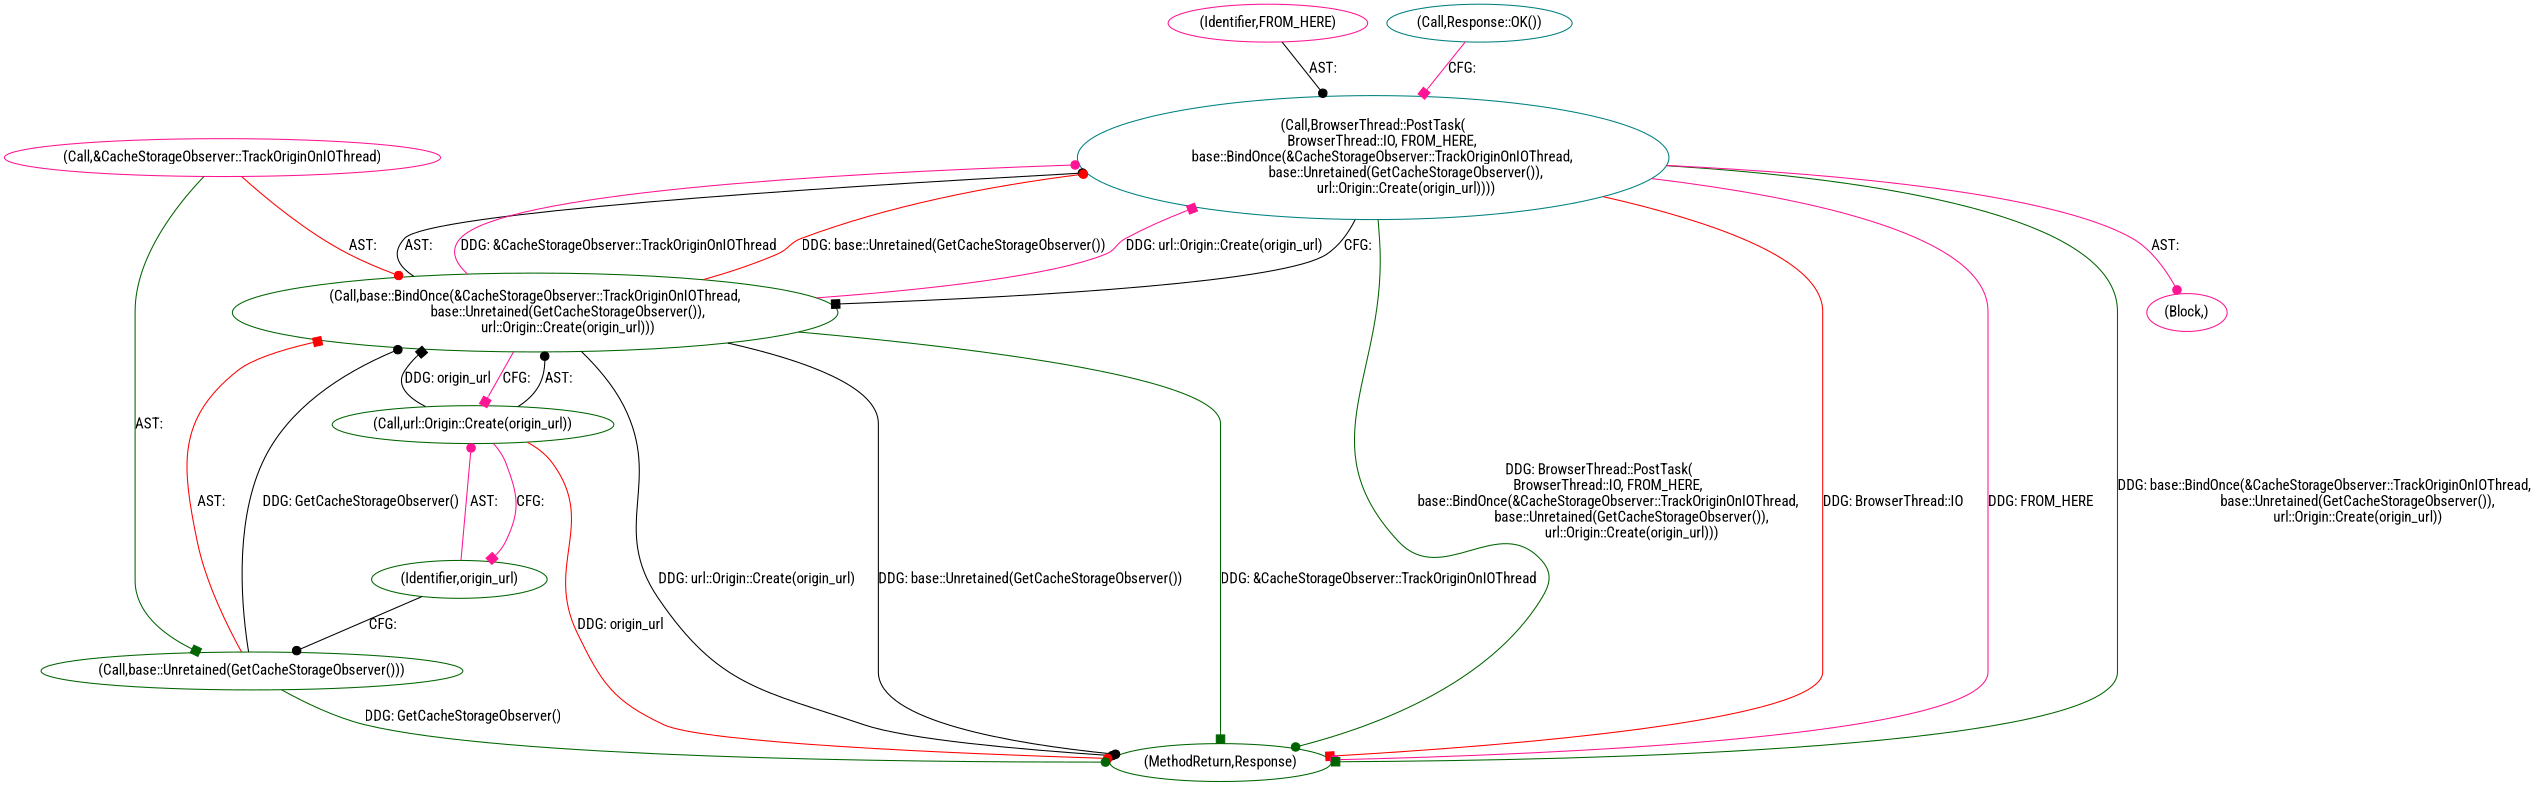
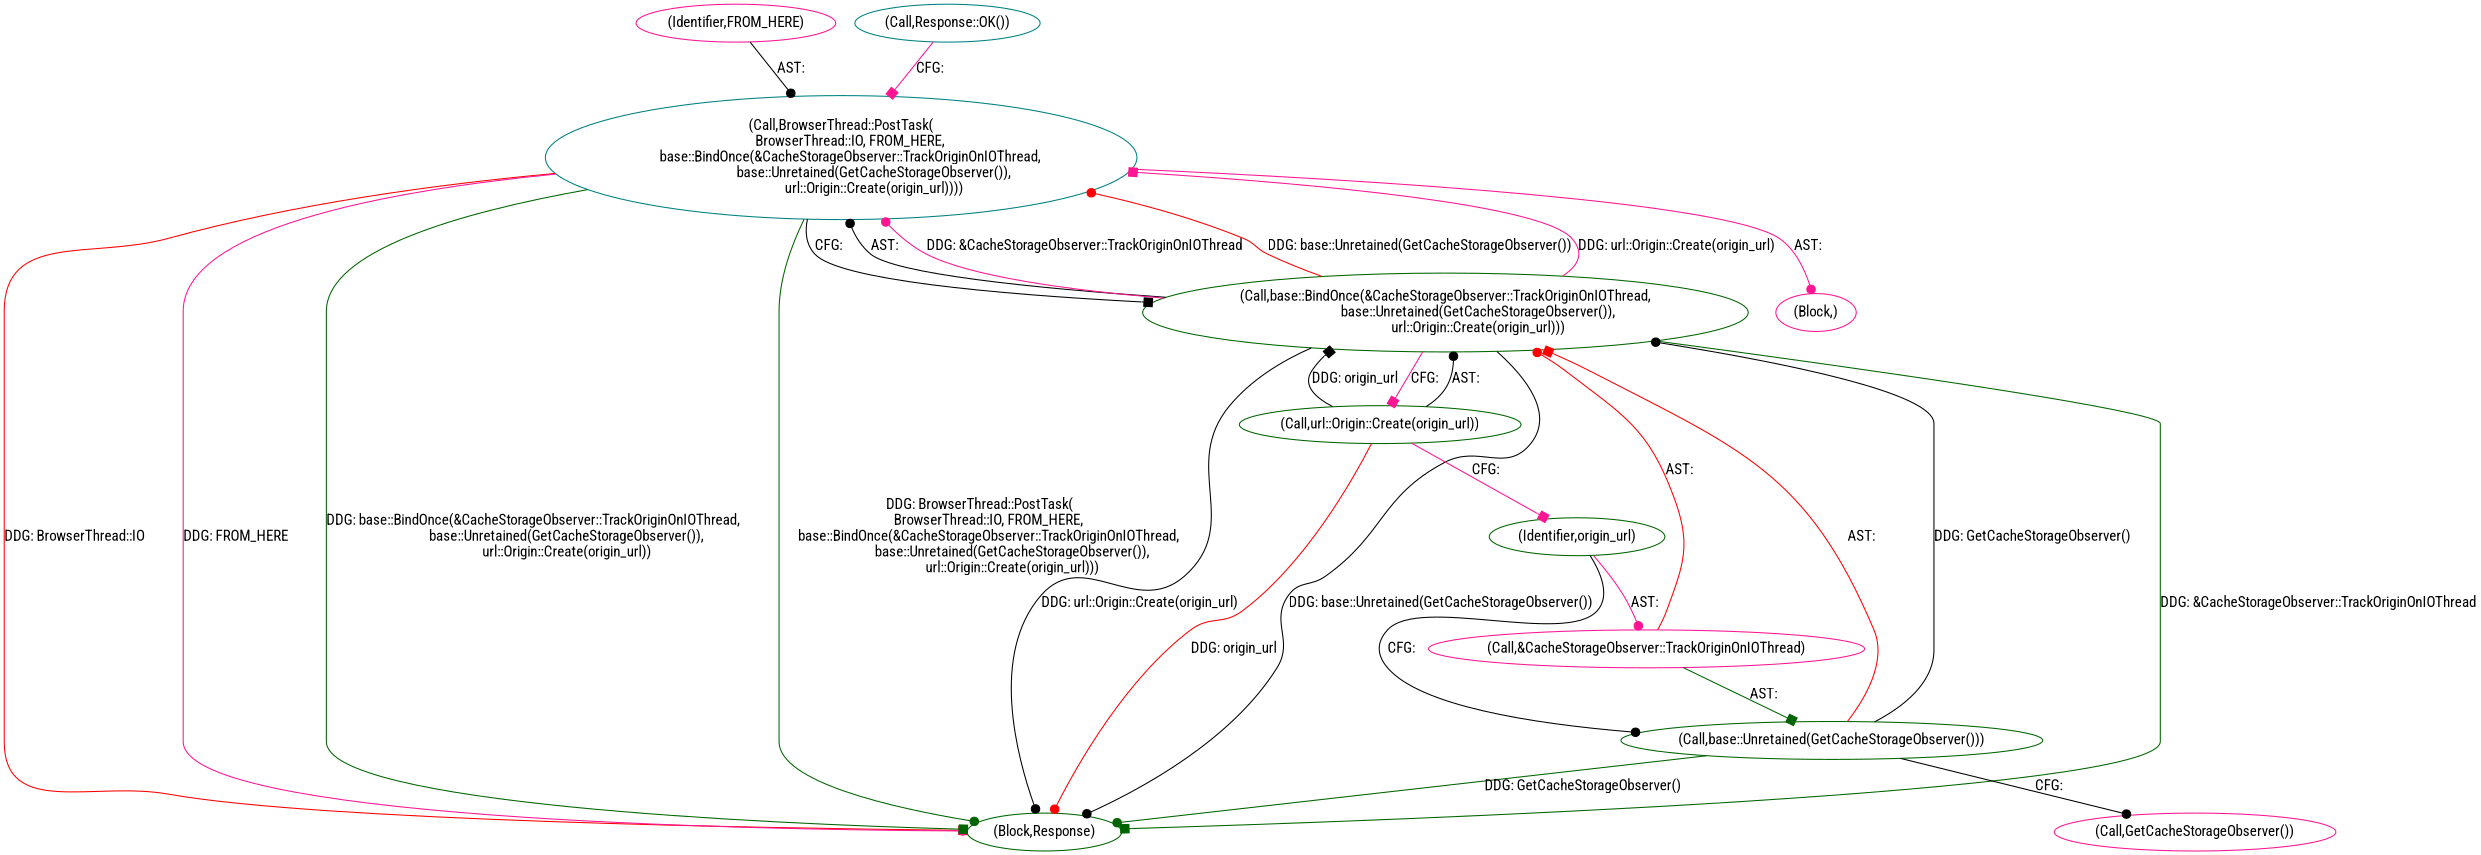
(466, 506) -> (1618, 587)
(1220, 763) -> (1044, 832)
none -> (2195, 832)
